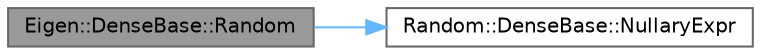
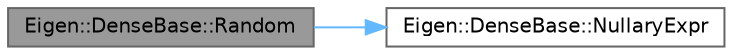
(570, 27) -> (555, 27)
